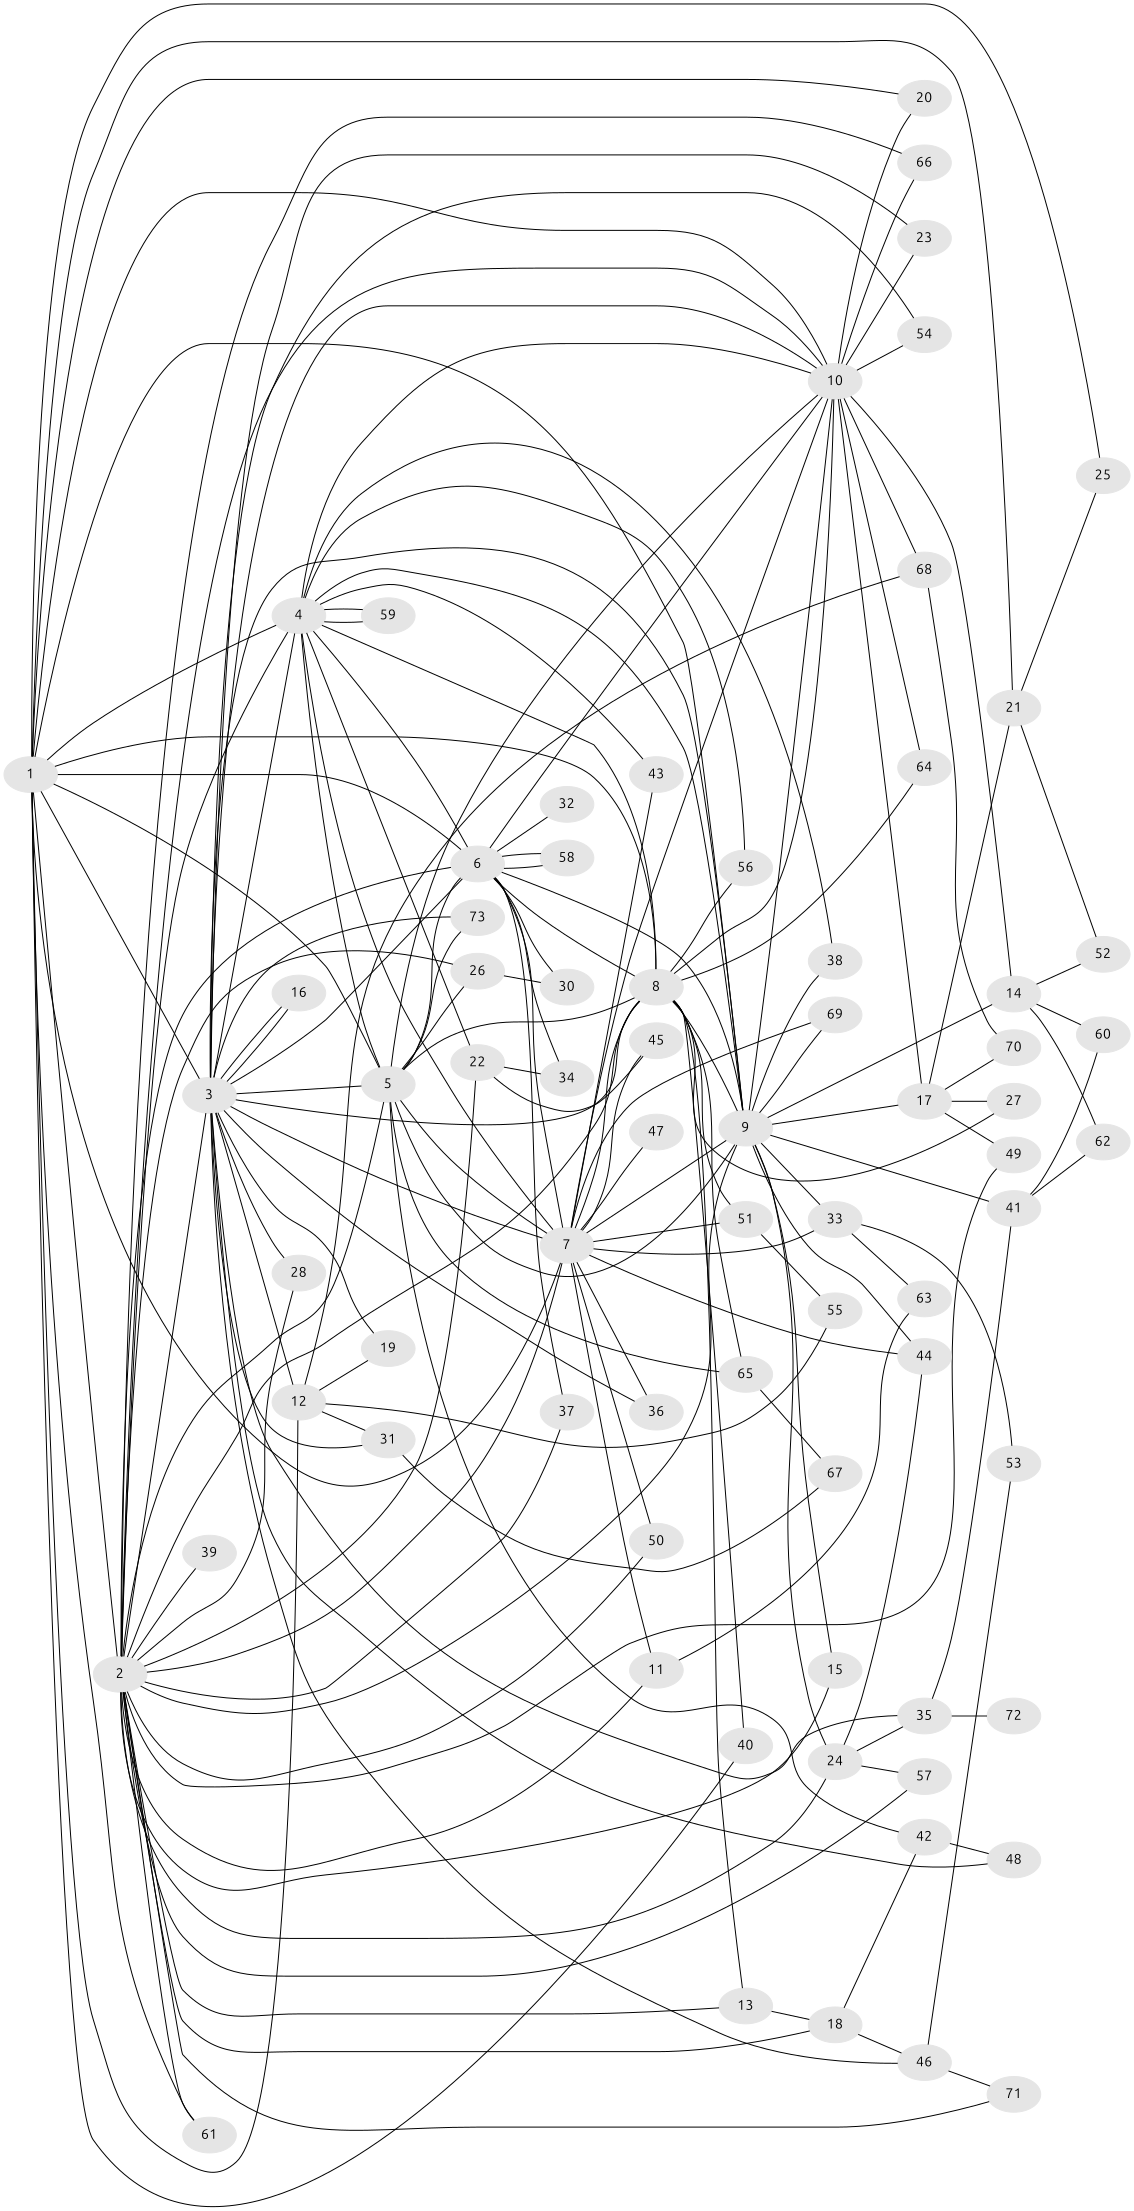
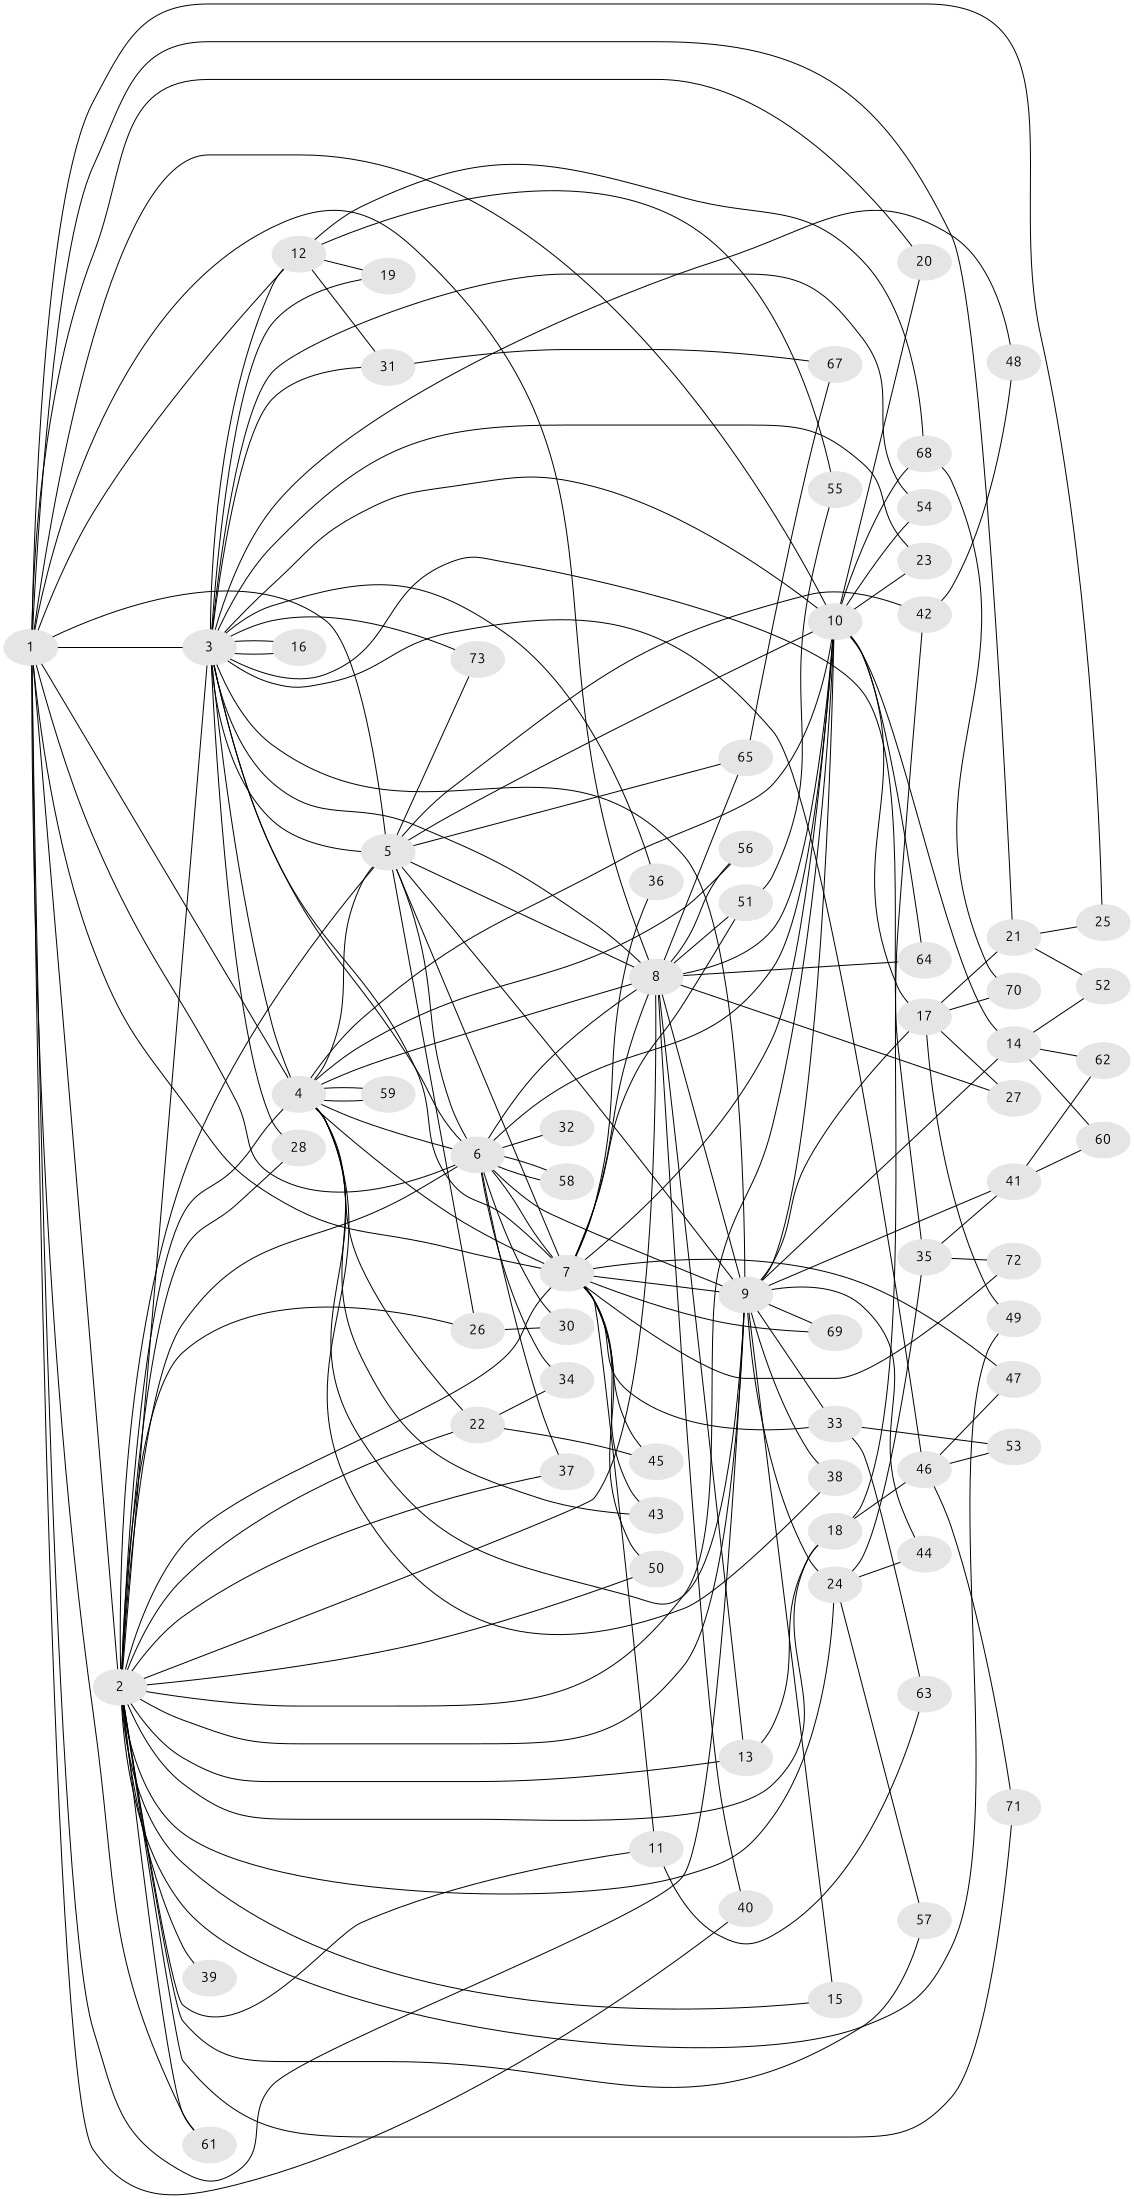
(925, 163) -> none
(740, 1316) -> (794, 1378)
none -> (966, 1428)
